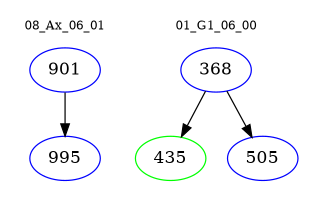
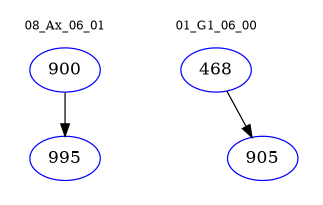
(65, 70) -> (65, 70)
(216, 70) -> (216, 70)
(171, 158) -> none
(263, 158) -> (263, 158)
